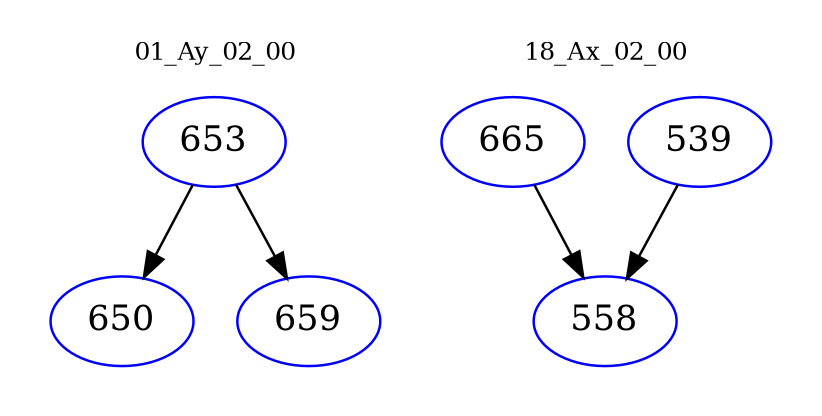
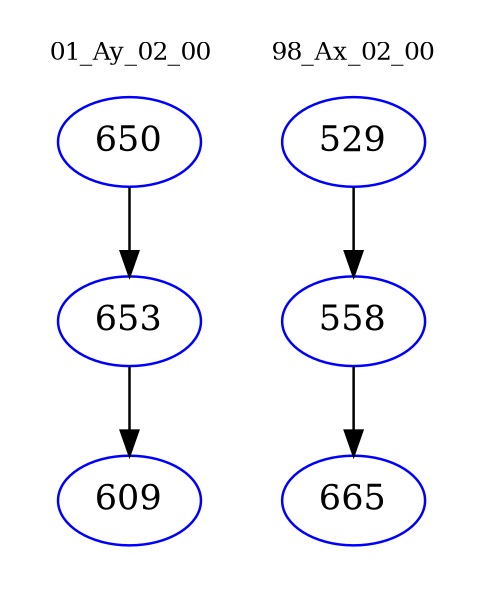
(606, 54) -> (354, 54)
(700, 142) -> (354, 142)
(174, 220) -> (129, 219)
(553, 220) -> (354, 399)
(309, 321) -> (129, 501)
